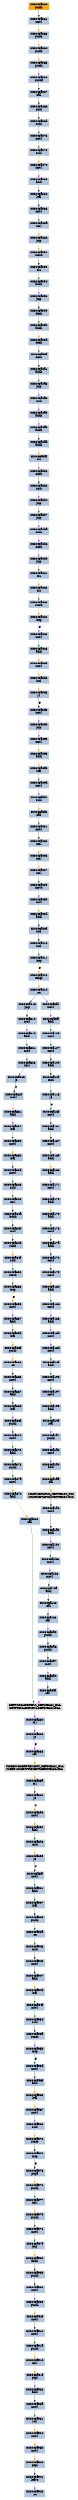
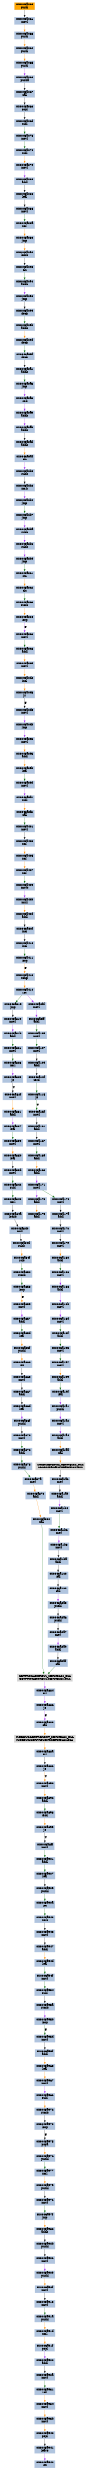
(51, 1222) -> (48, 1193)
(42, 1699) -> (52, 1670)
